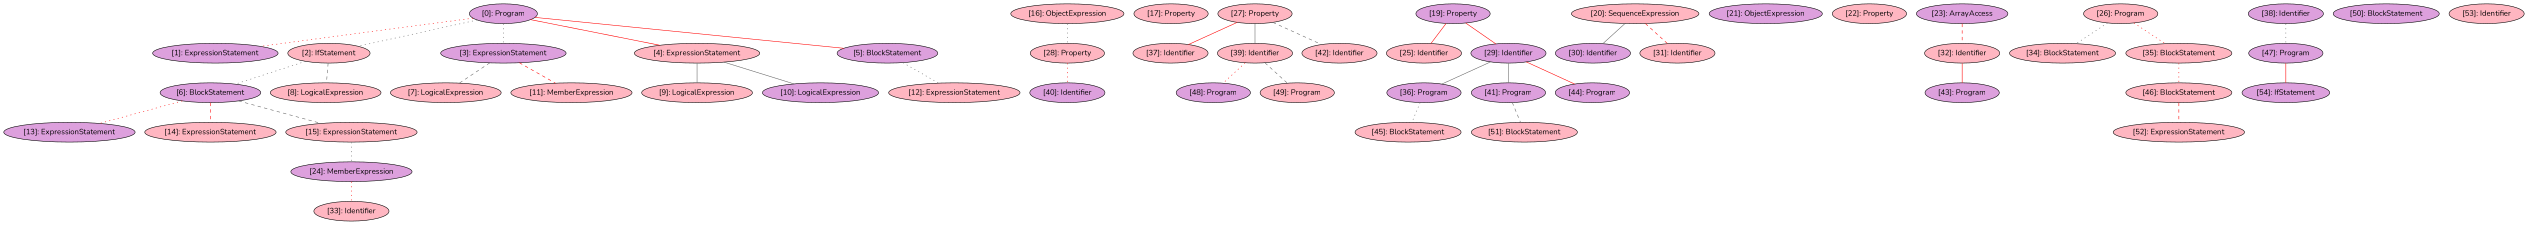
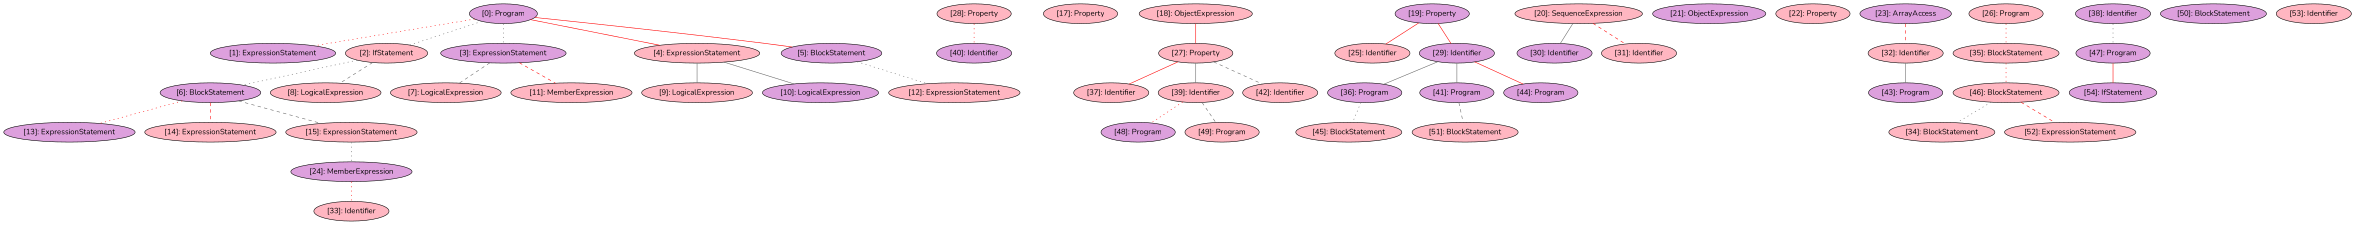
(1067, 14) -> none
none -> (1196, 14)
(2092, 33) -> (1974, 112)
(1962, 73) -> (1906, 73)
